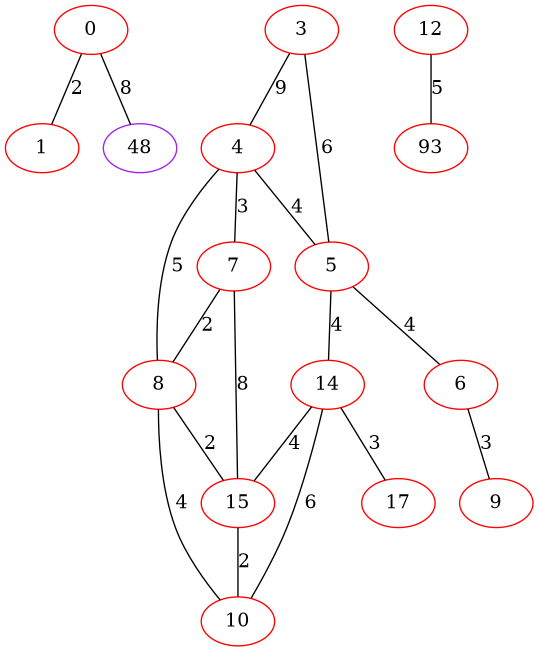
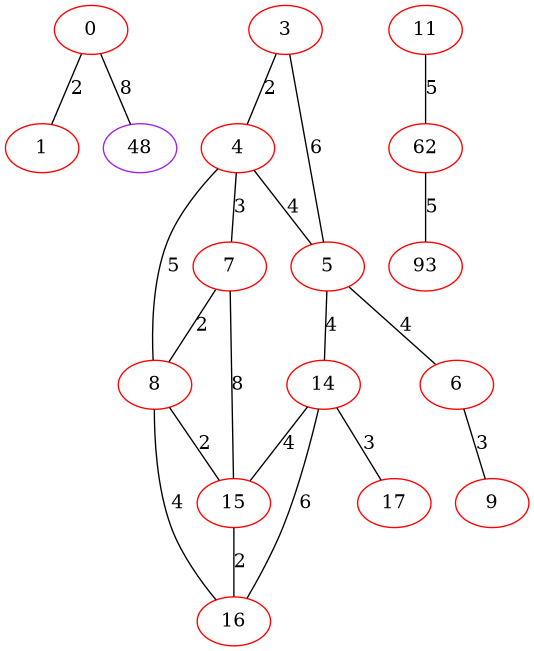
none -> (426, 30)
(431, 30) -> (426, 148)
(281, 89) -> (271, 89)
(238, 621) -> (234, 621)
